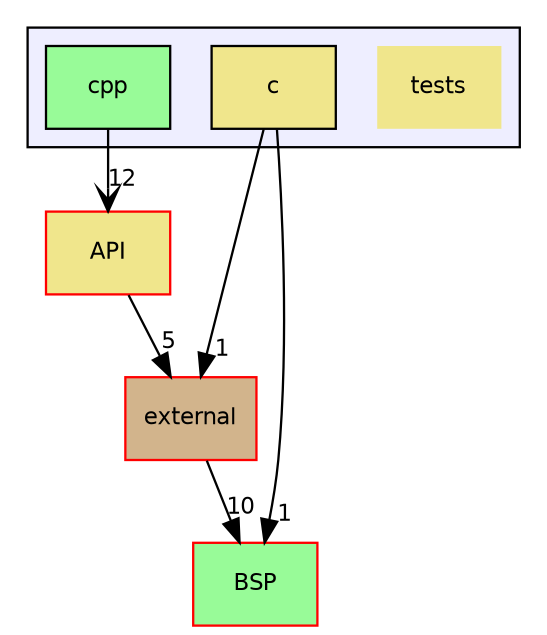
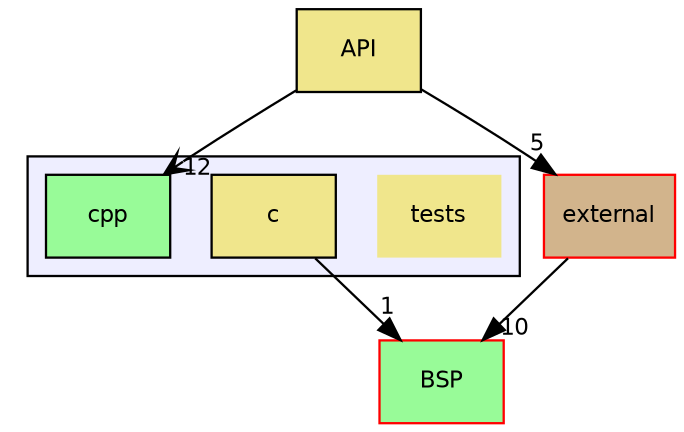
(108, 162) -> (239, 125)
(235, 242) -> none
(108, 253) -> (359, 51)
